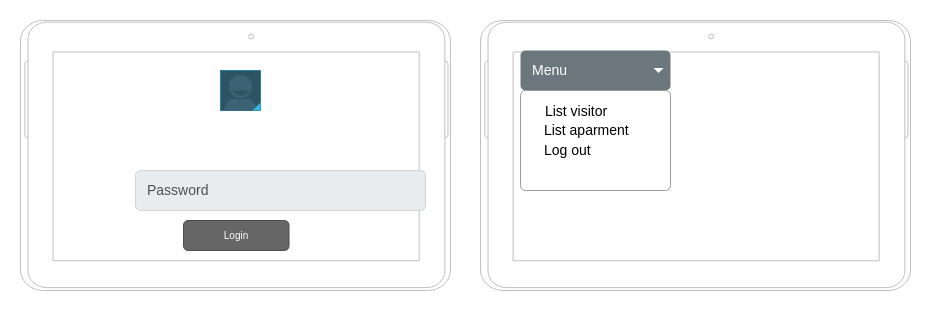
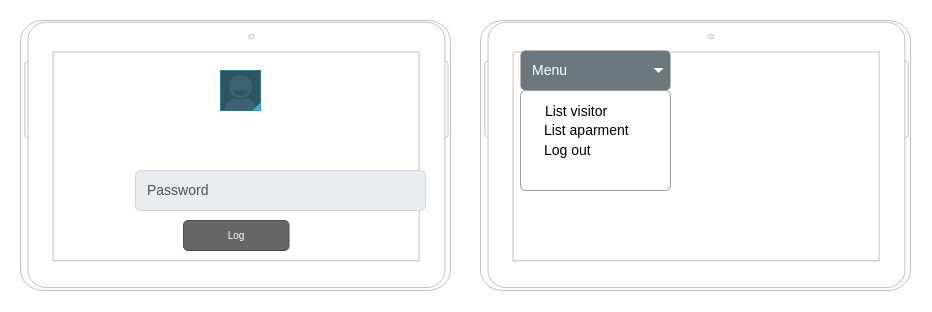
(237, 236) -> (237, 236)
